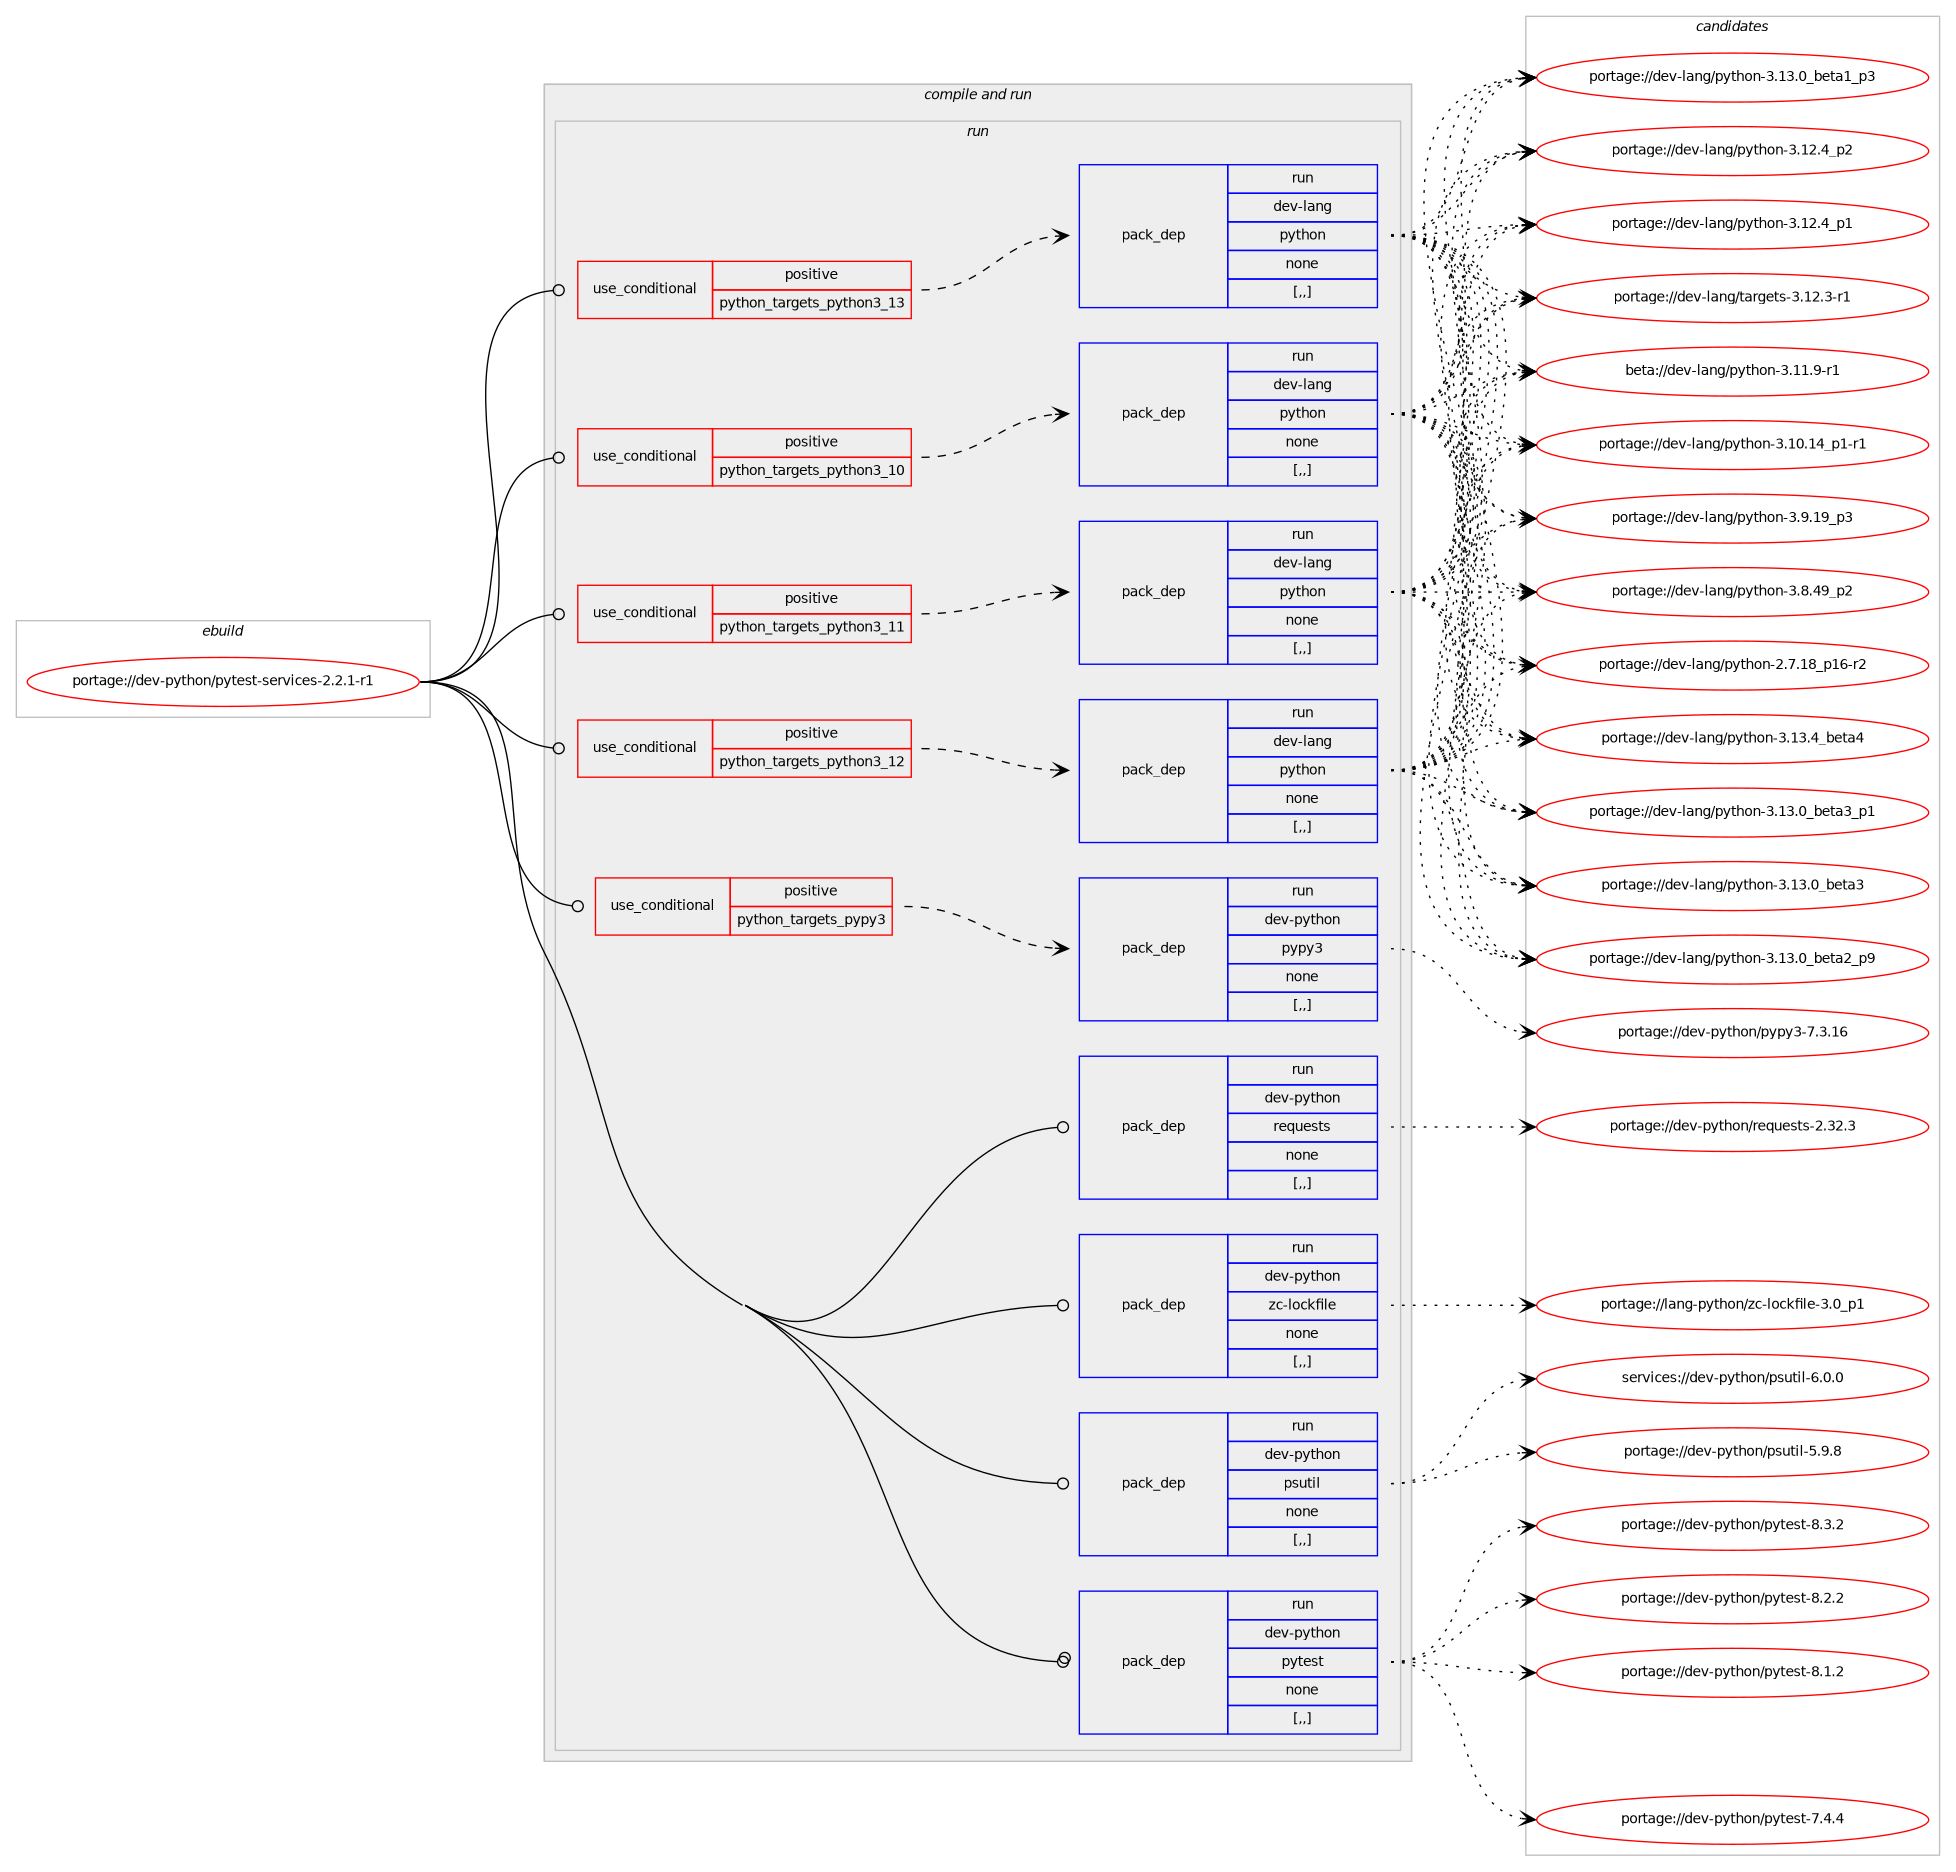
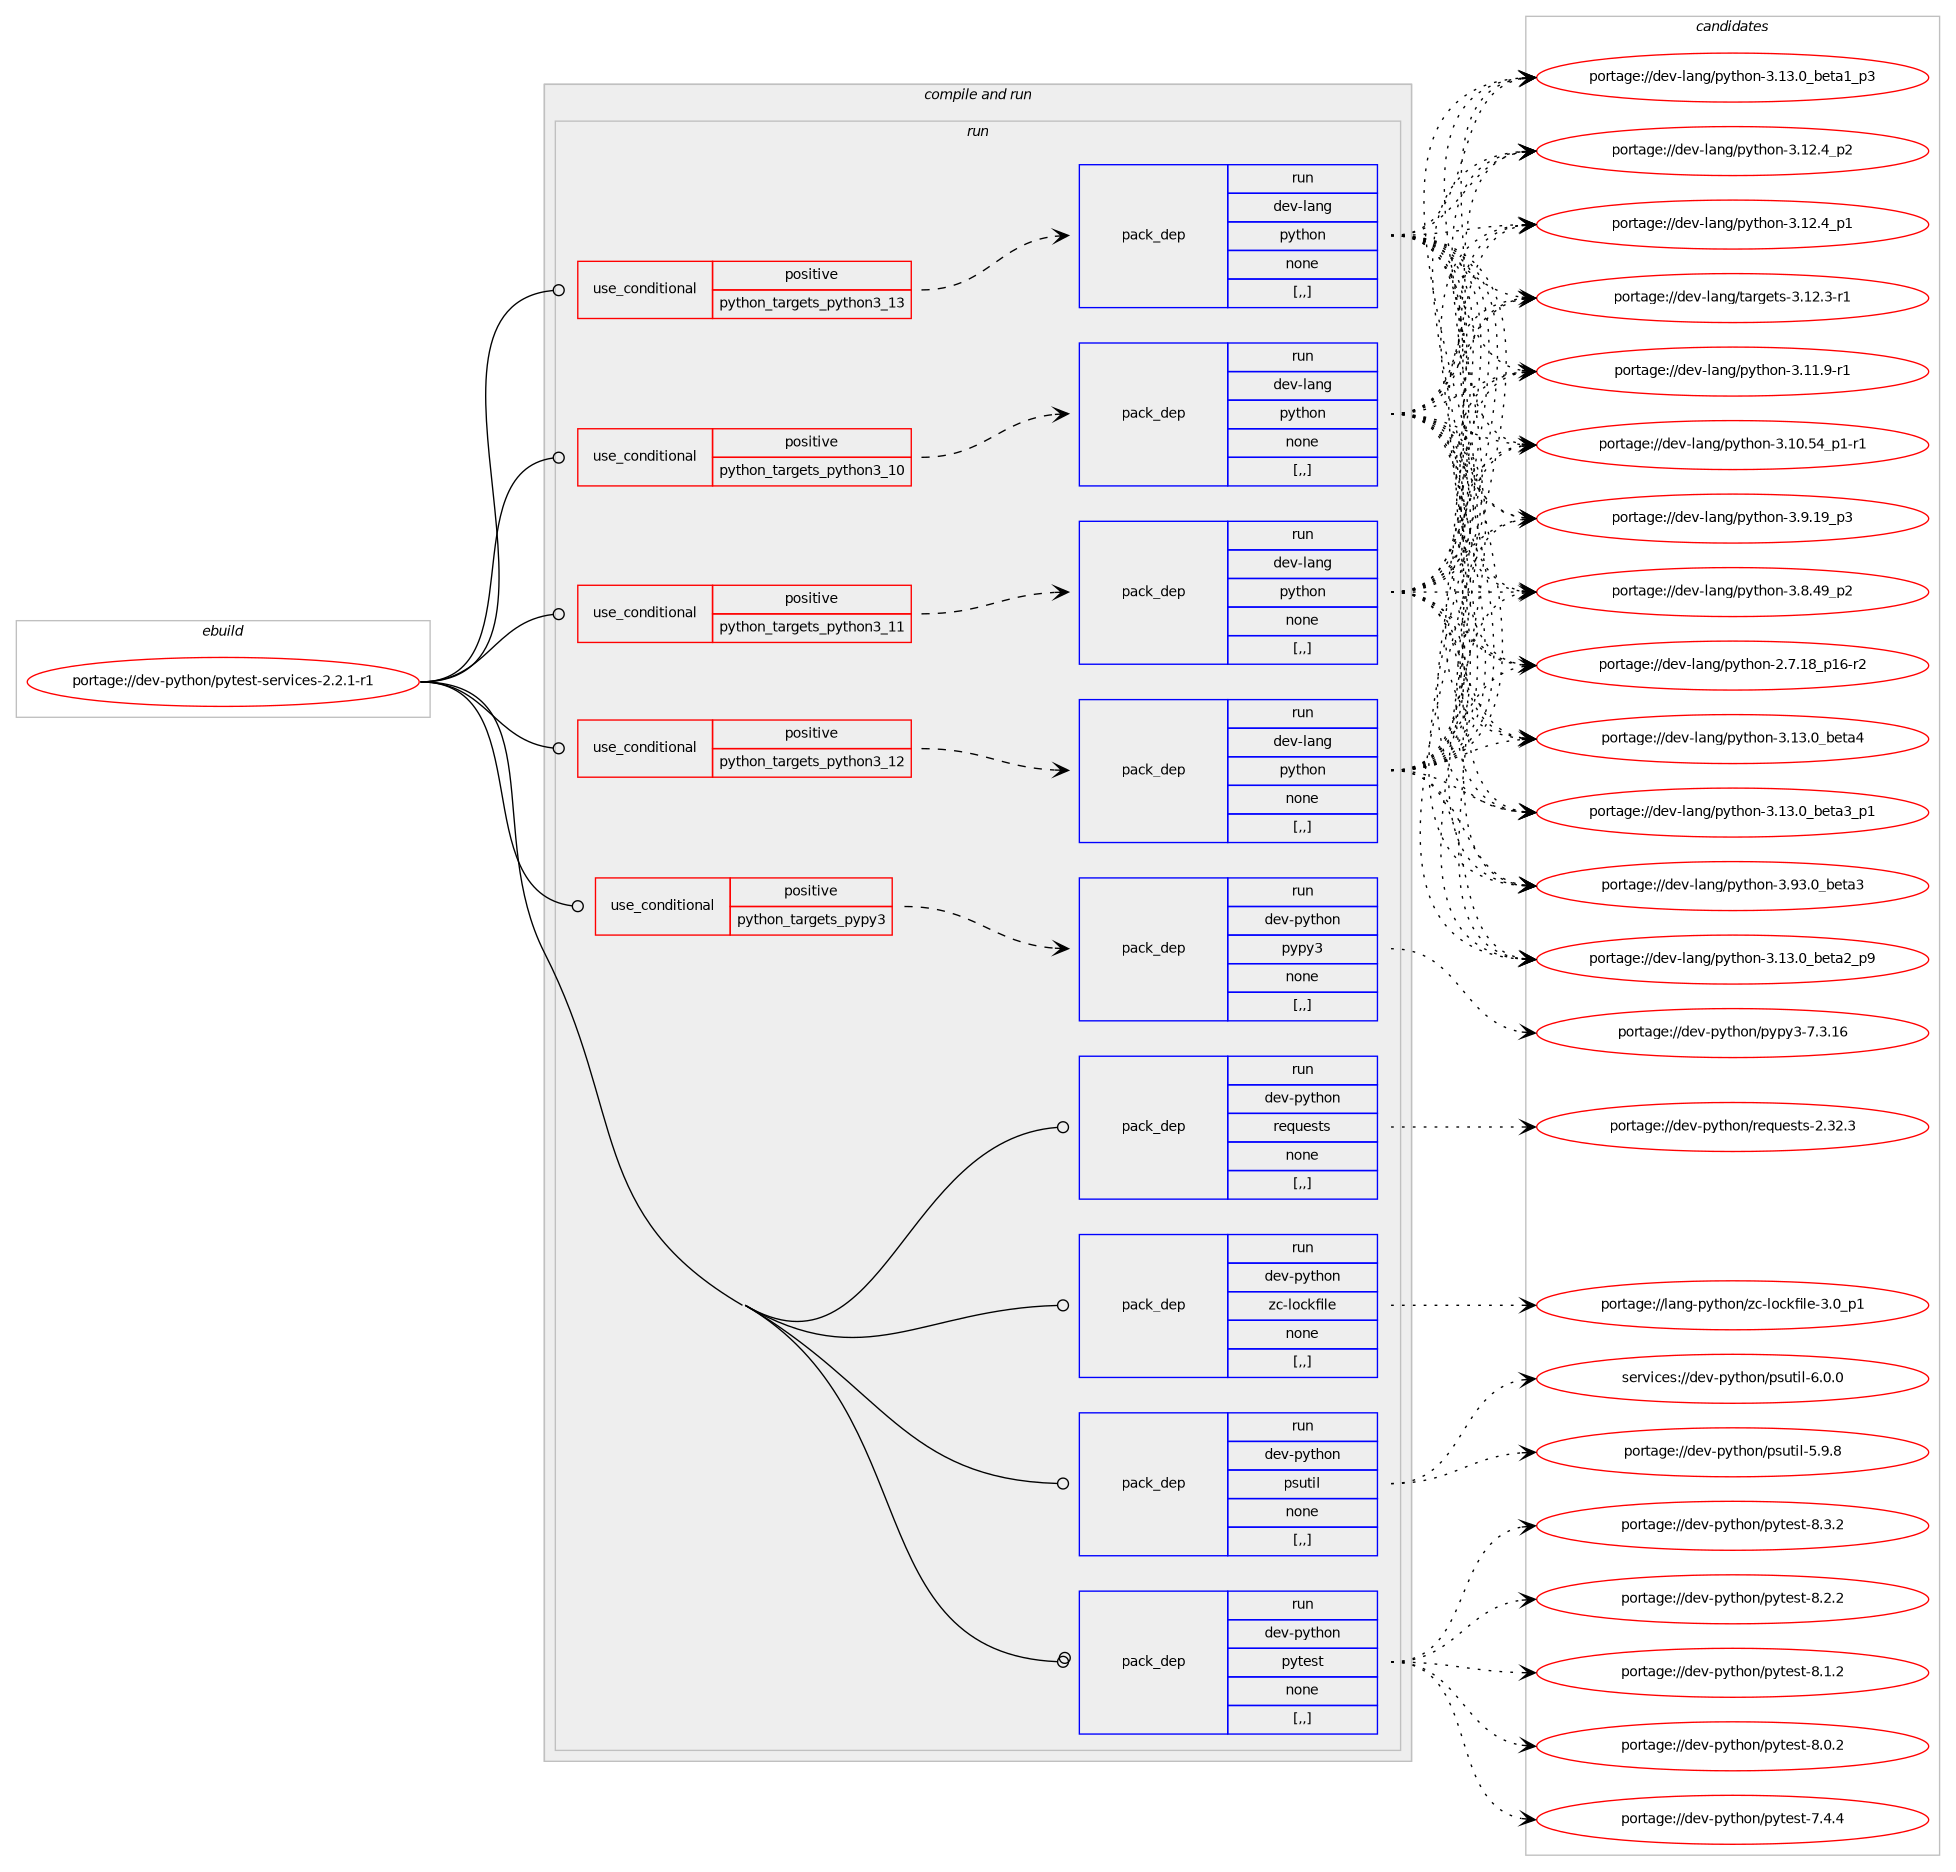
(1733, 372) -> (1733, 372)
(1733, 445) -> (1733, 445)
(1733, 739) -> (1733, 739)
(1733, 886) -> (1733, 886)
none -> (1733, 1746)
